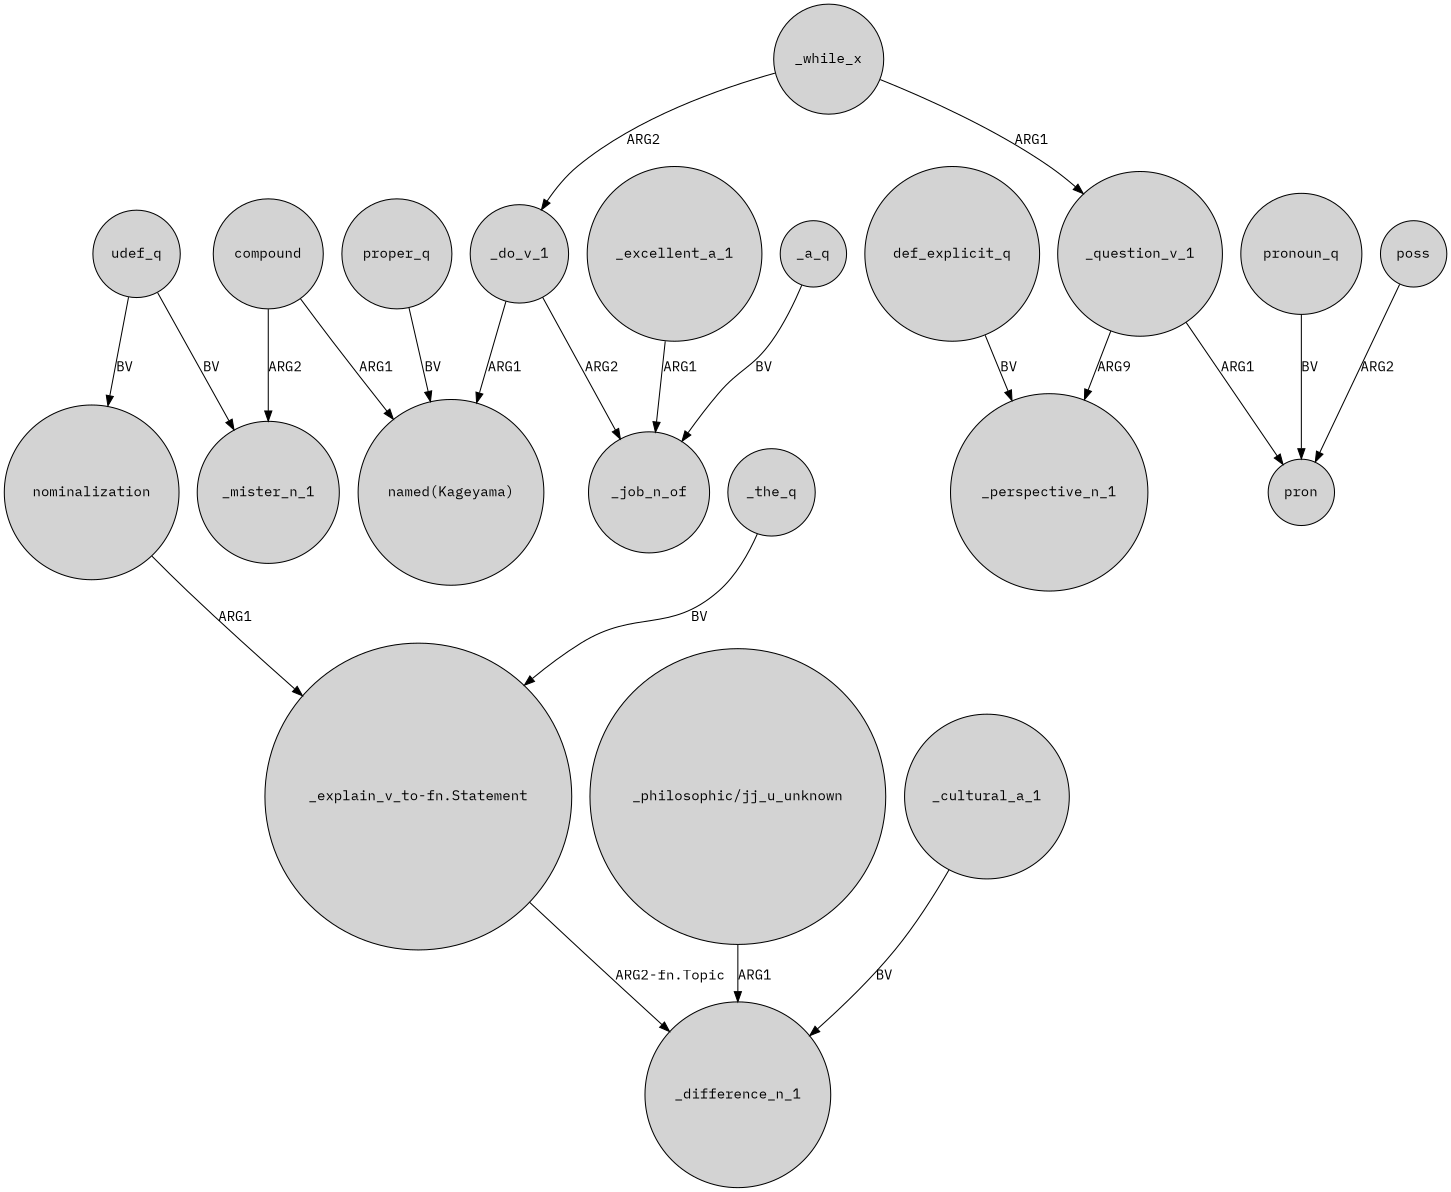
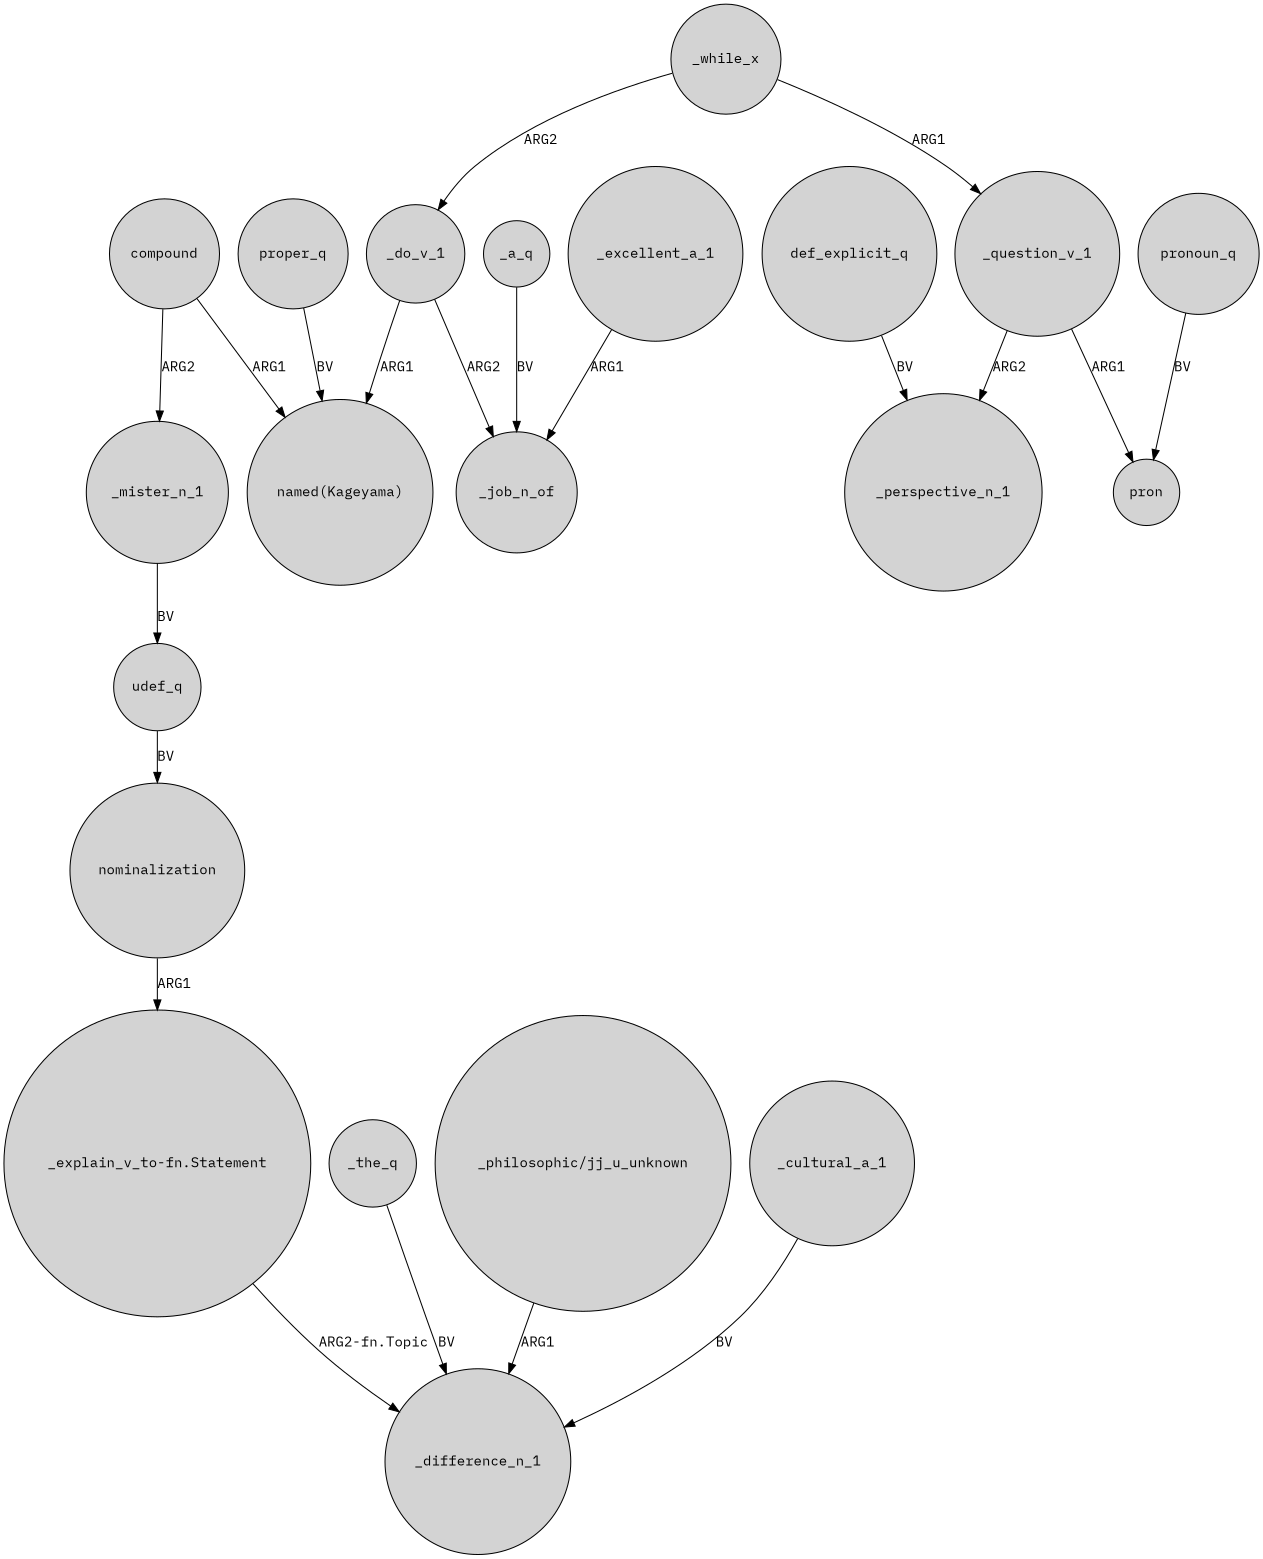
(1414, 254) -> none
(193, 357) -> (157, 598)
(1115, 367) -> (1010, 368)
(656, 620) -> (415, 1285)
